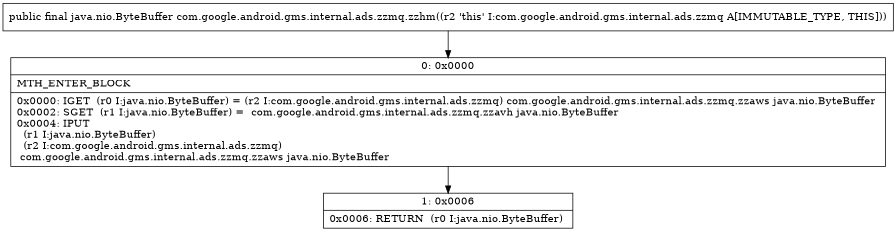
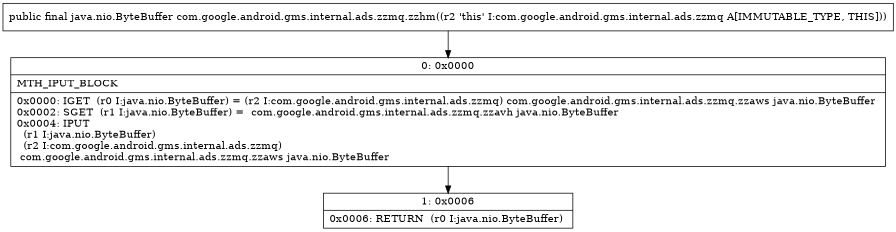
(74, 83) -> (67, 83)
